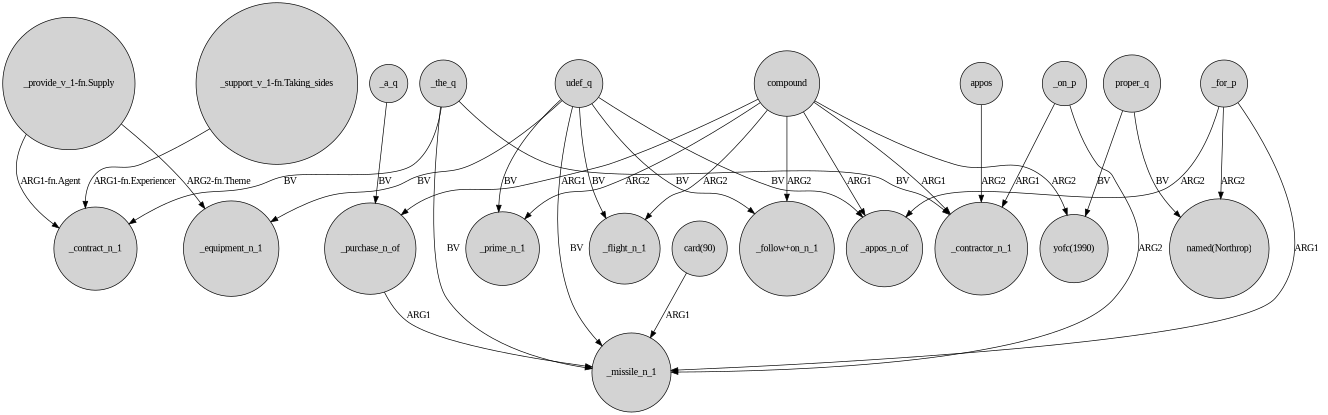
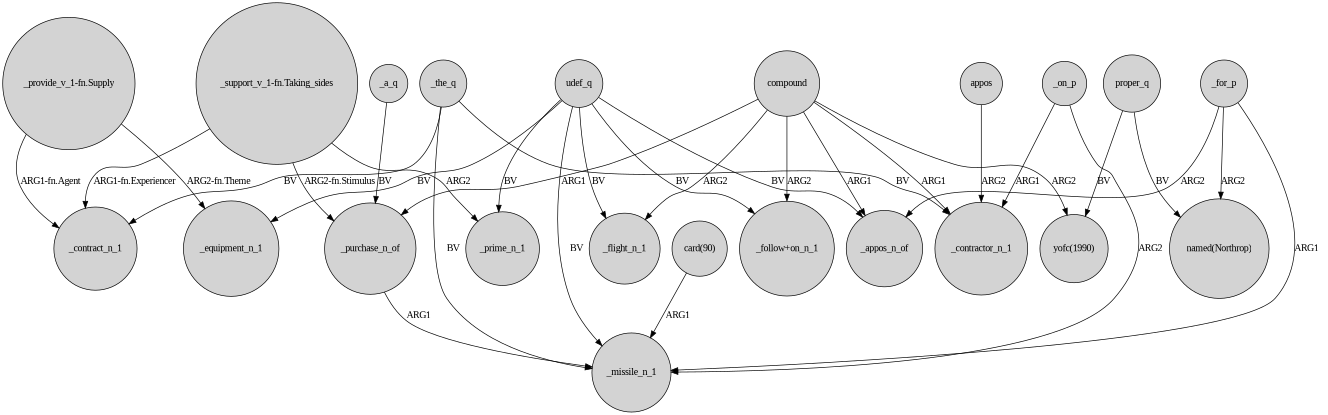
(654, 165) -> (412, 170)
none -> (307, 192)
